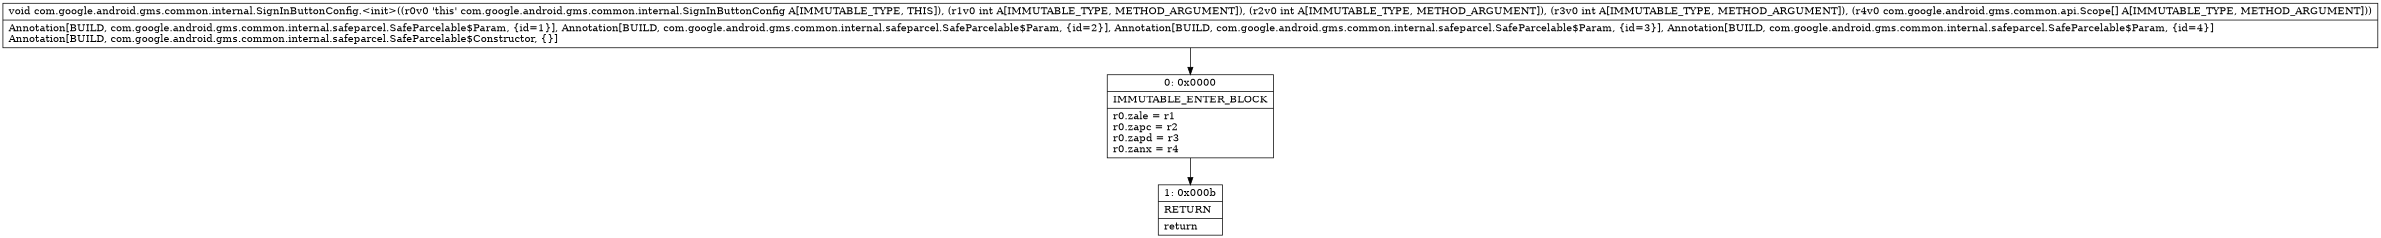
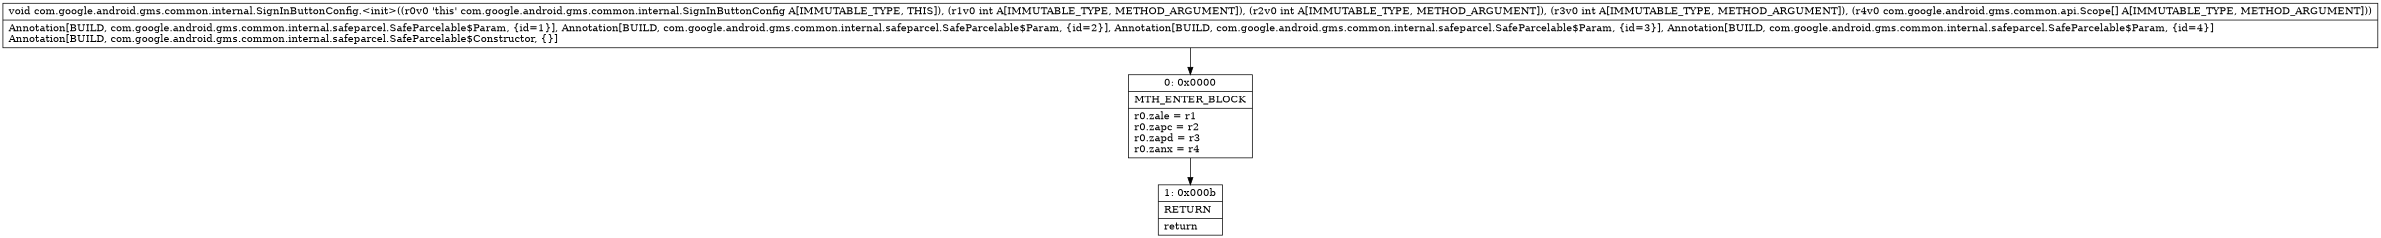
(1190, 100) -> (1190, 100)
